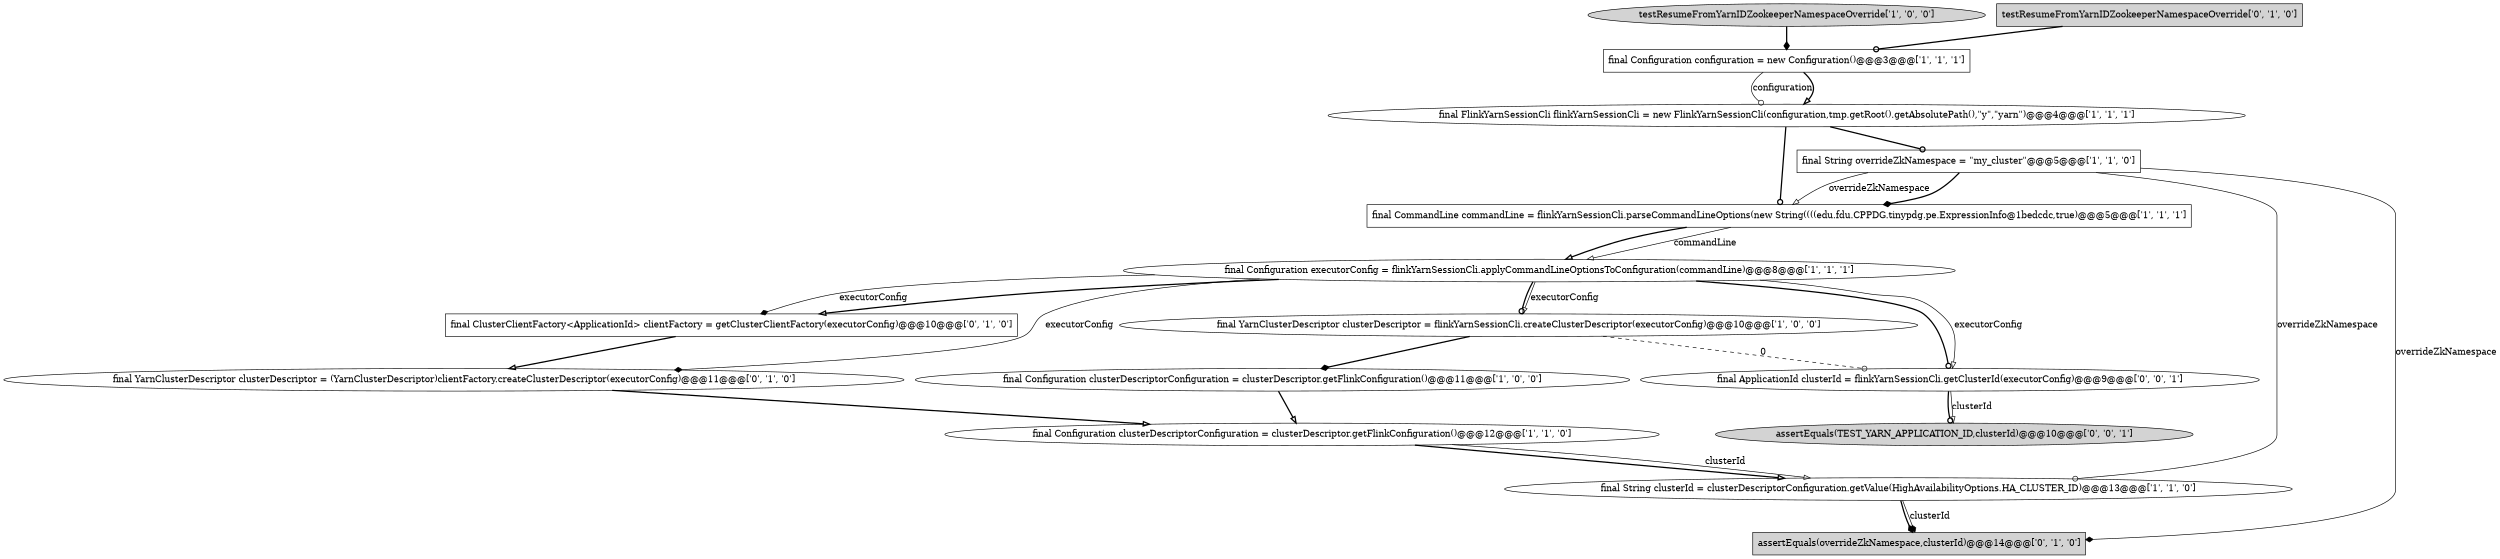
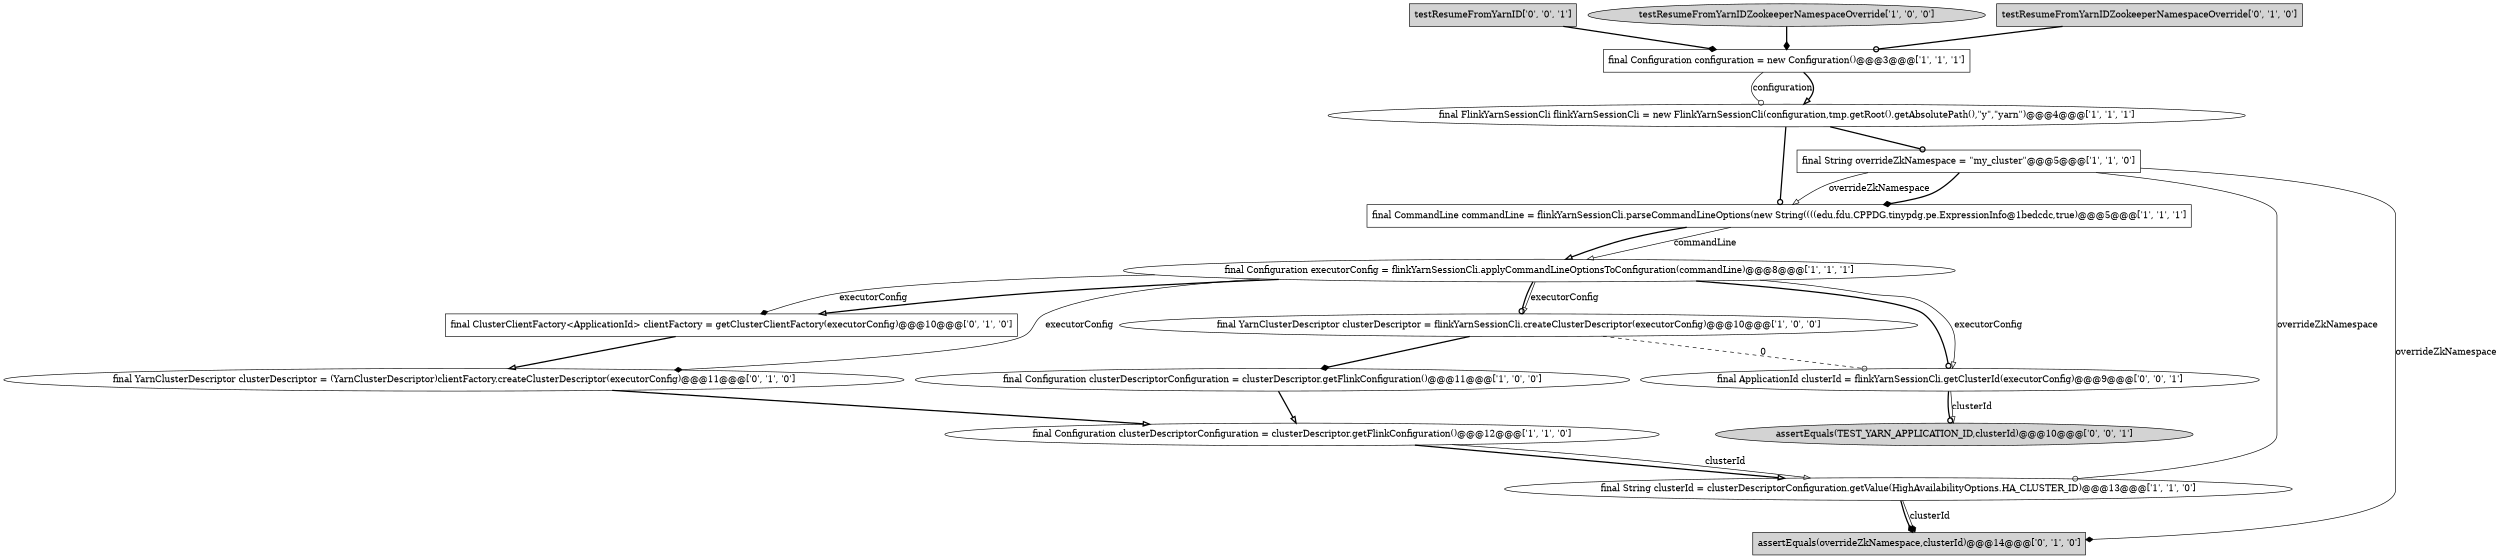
none -> (1493, 15)
